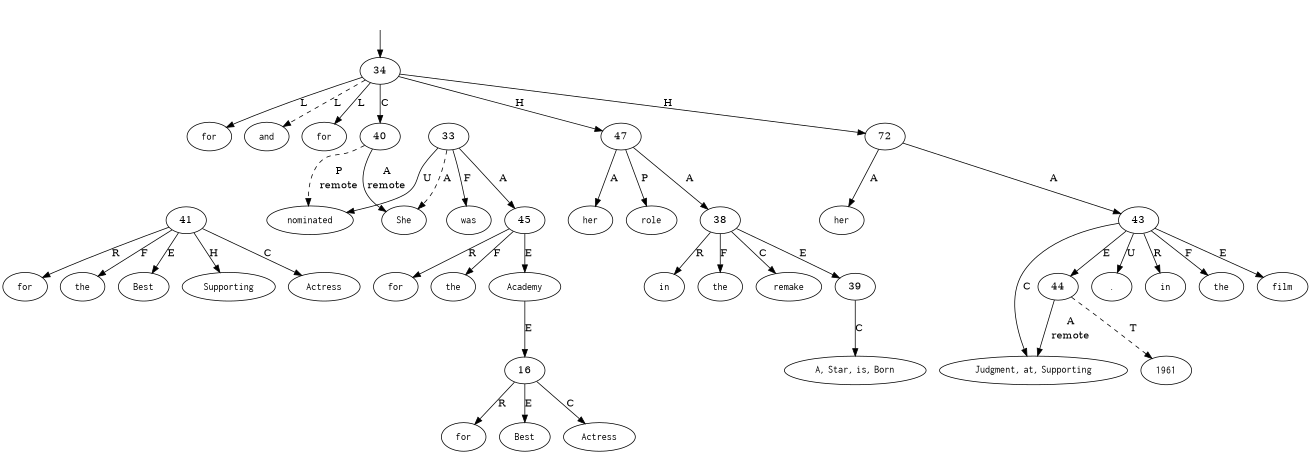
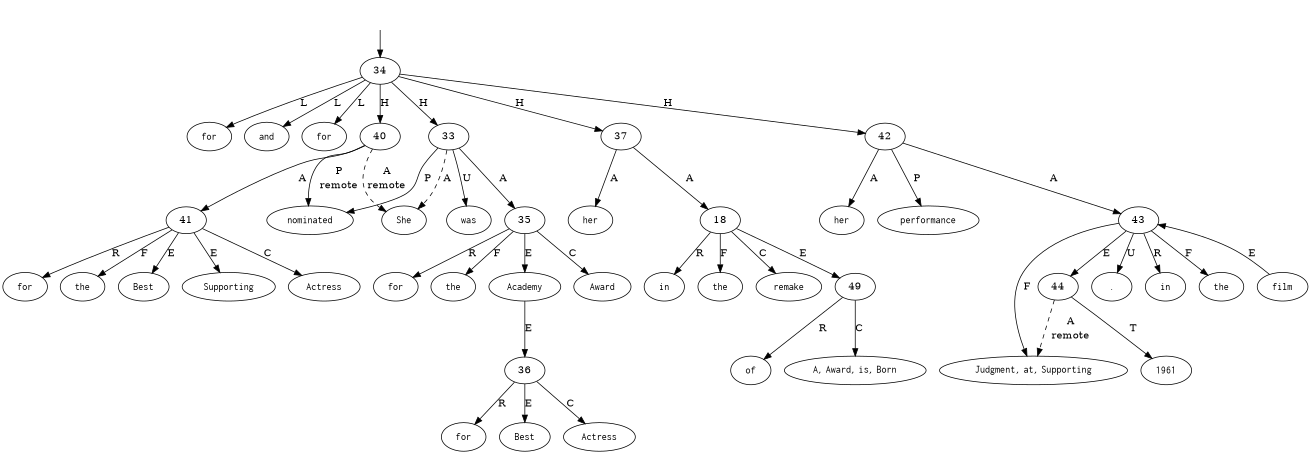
(328, 101) -> (328, 101)
none -> (412, 101)
(385, 103) -> (385, 103)
(621, 137) -> (621, 137)
(885, 137) -> (885, 137)
(324, 159) -> (319, 164)
none -> (284, 170)
(428, 178) -> (428, 178)
(467, 178) -> (467, 178)
(363, 180) -> (363, 180)
(525, 220) -> (525, 220)
(652, 220) -> none
(720, 220) -> (720, 220)
none -> (928, 220)
(1206, 251) -> (1221, 243)
(214, 253) -> (214, 253)
none -> (602, 287)
(855, 287) -> (855, 287)
(1027, 287) -> (1027, 287)
(1047, 324) -> (1047, 324)
(1109, 325) -> (1109, 325)
(525, 370) -> (525, 370)
none -> (751, 370)
(838, 370) -> (838, 370)
